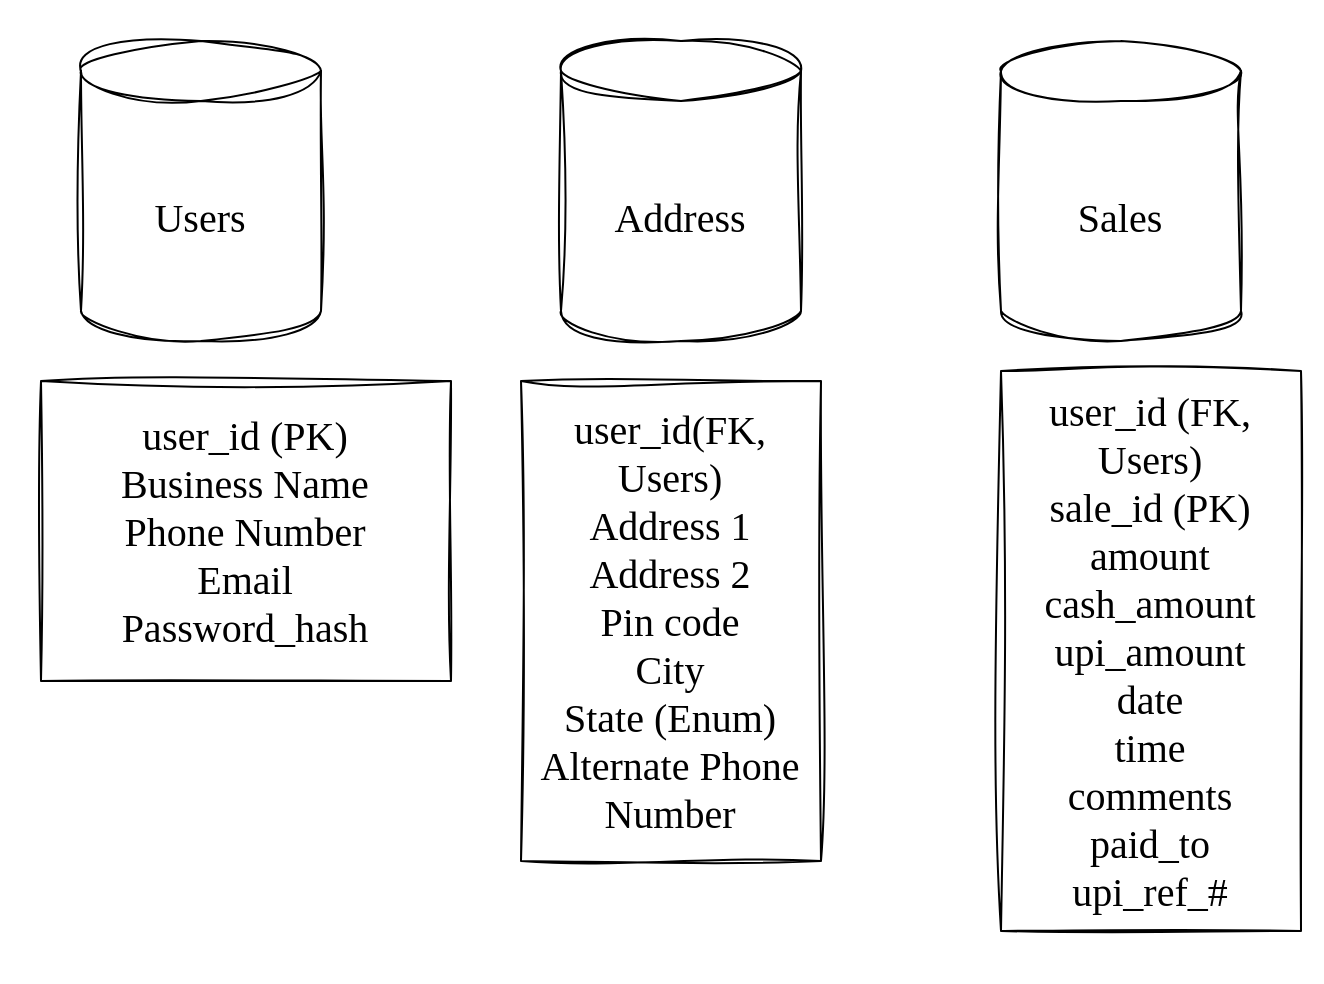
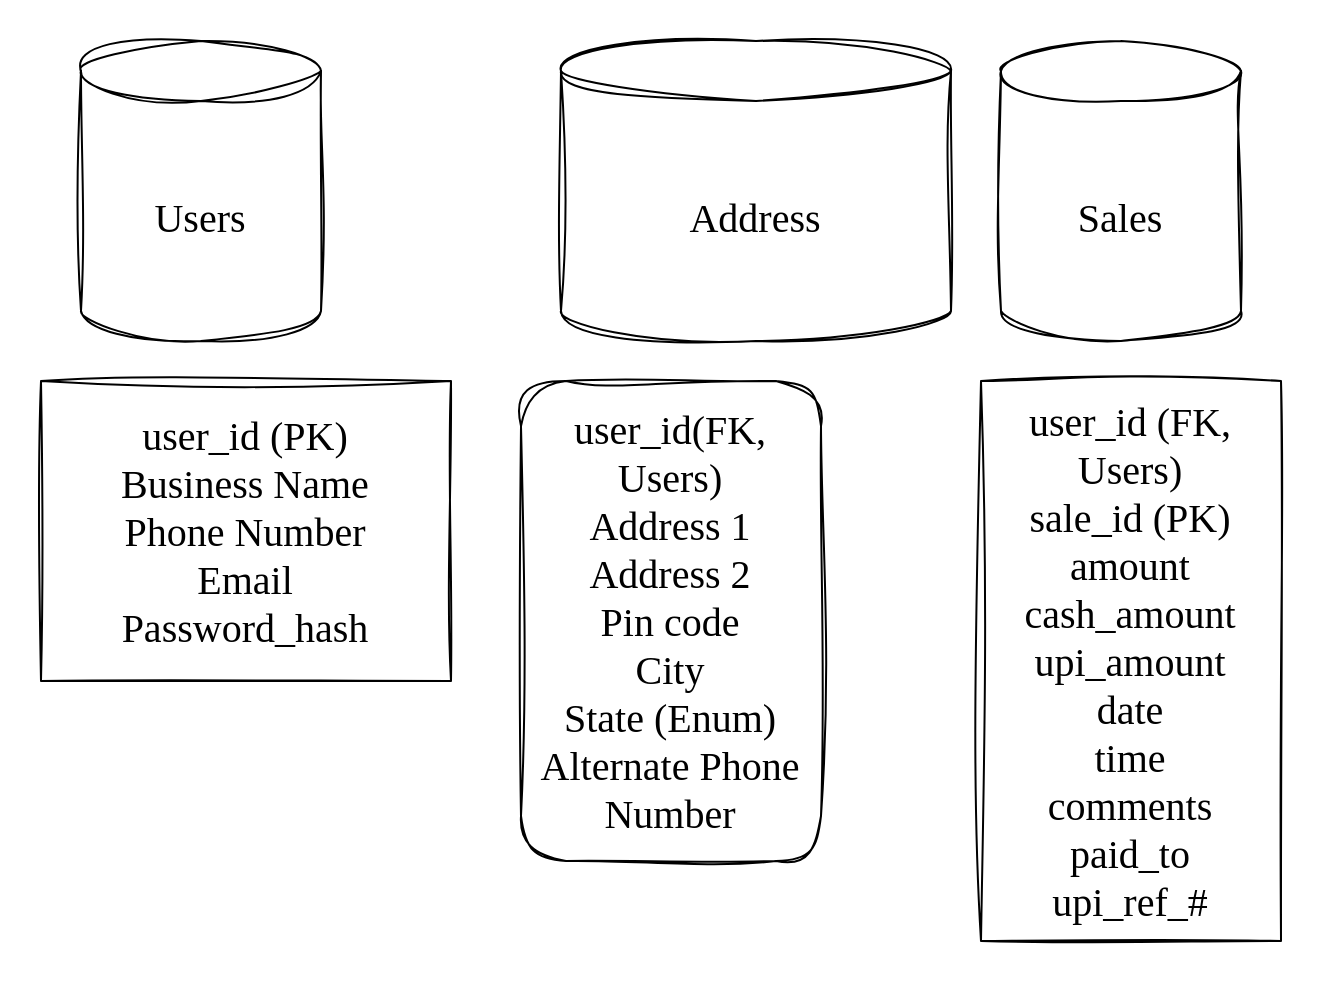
(681, 191) -> (756, 191)
(671, 621) -> (671, 621)
(1151, 651) -> (1131, 661)
